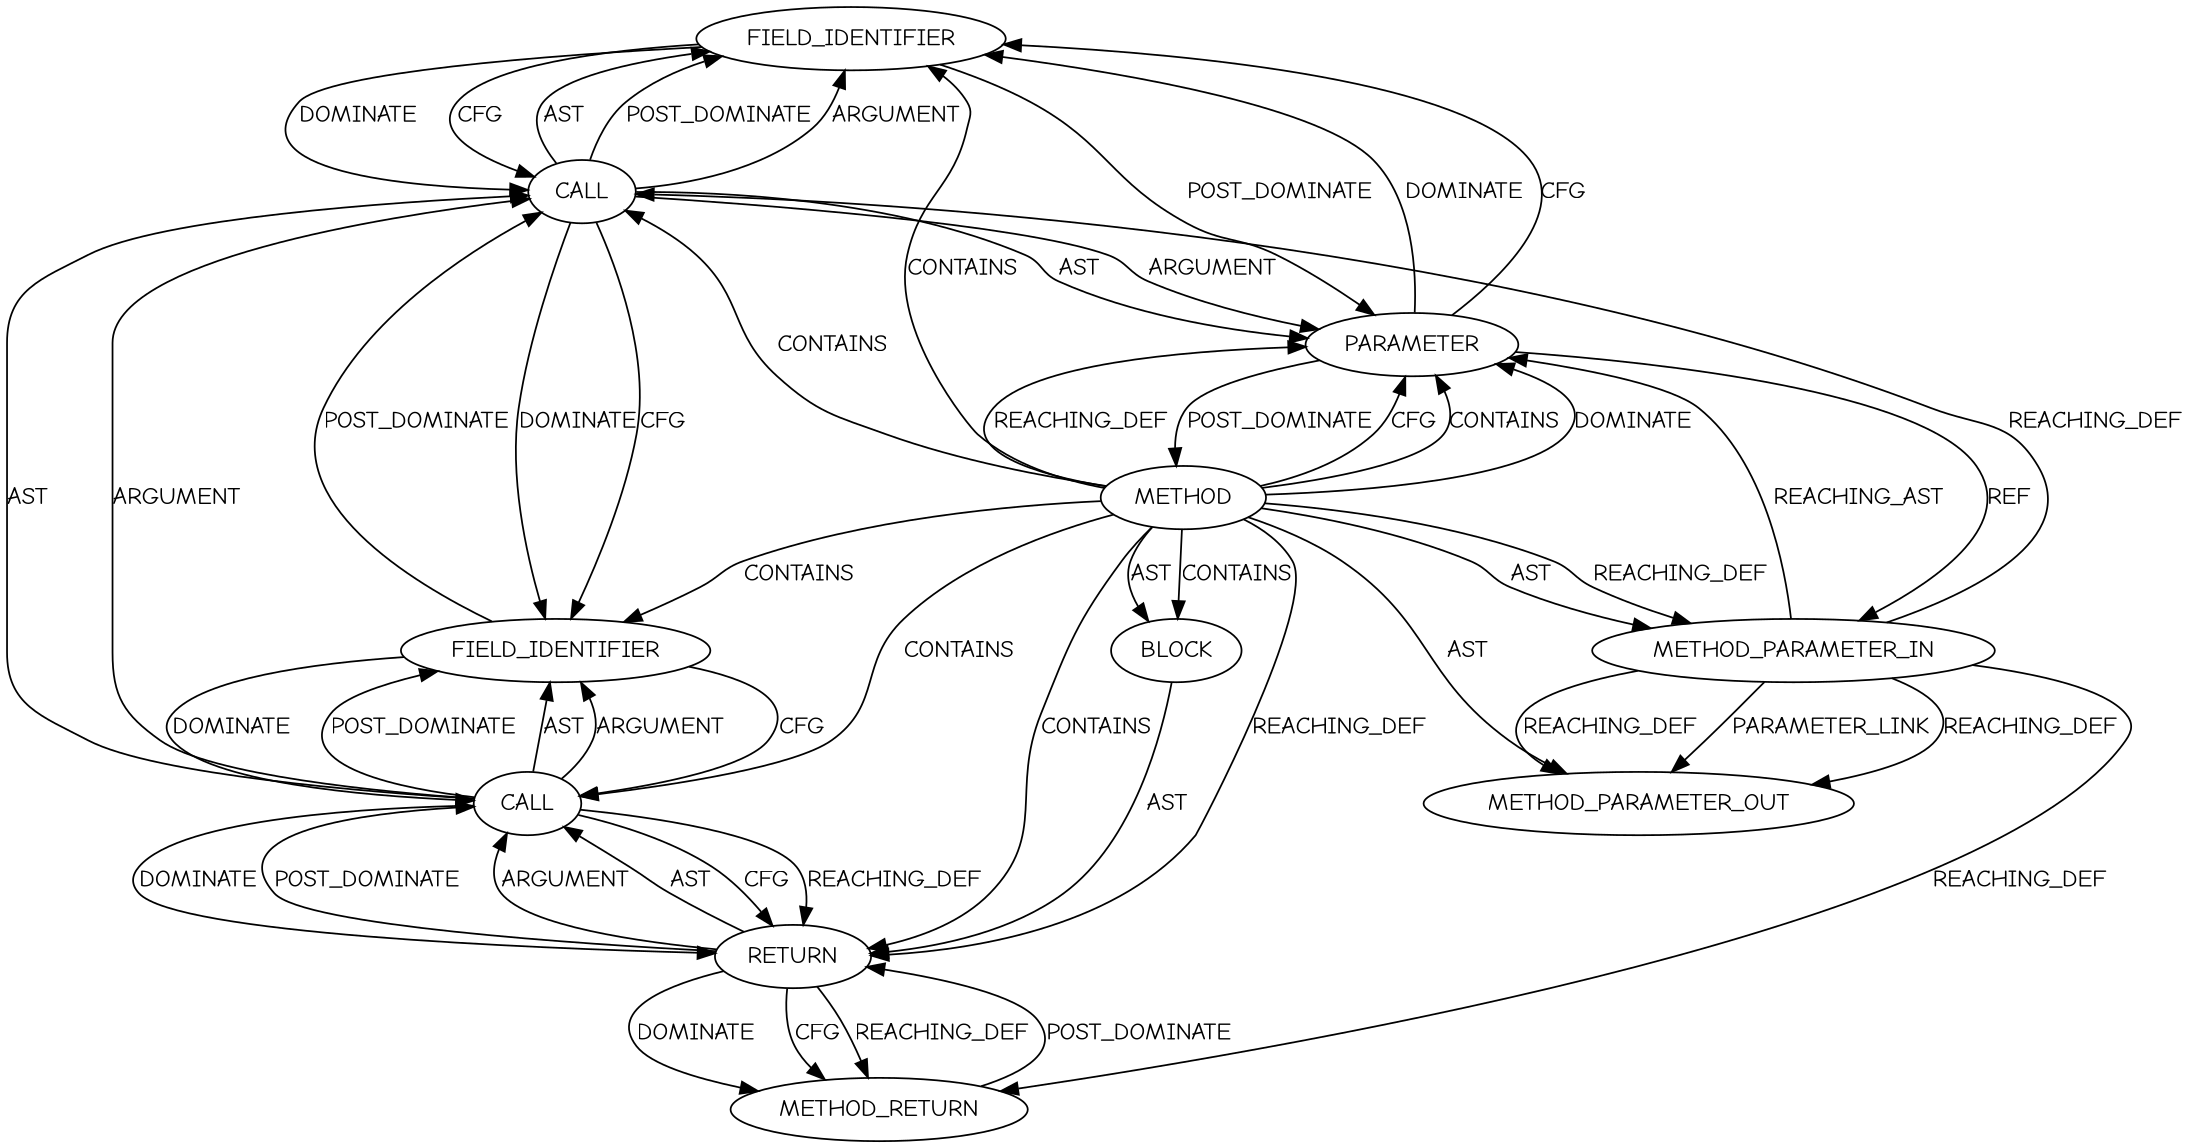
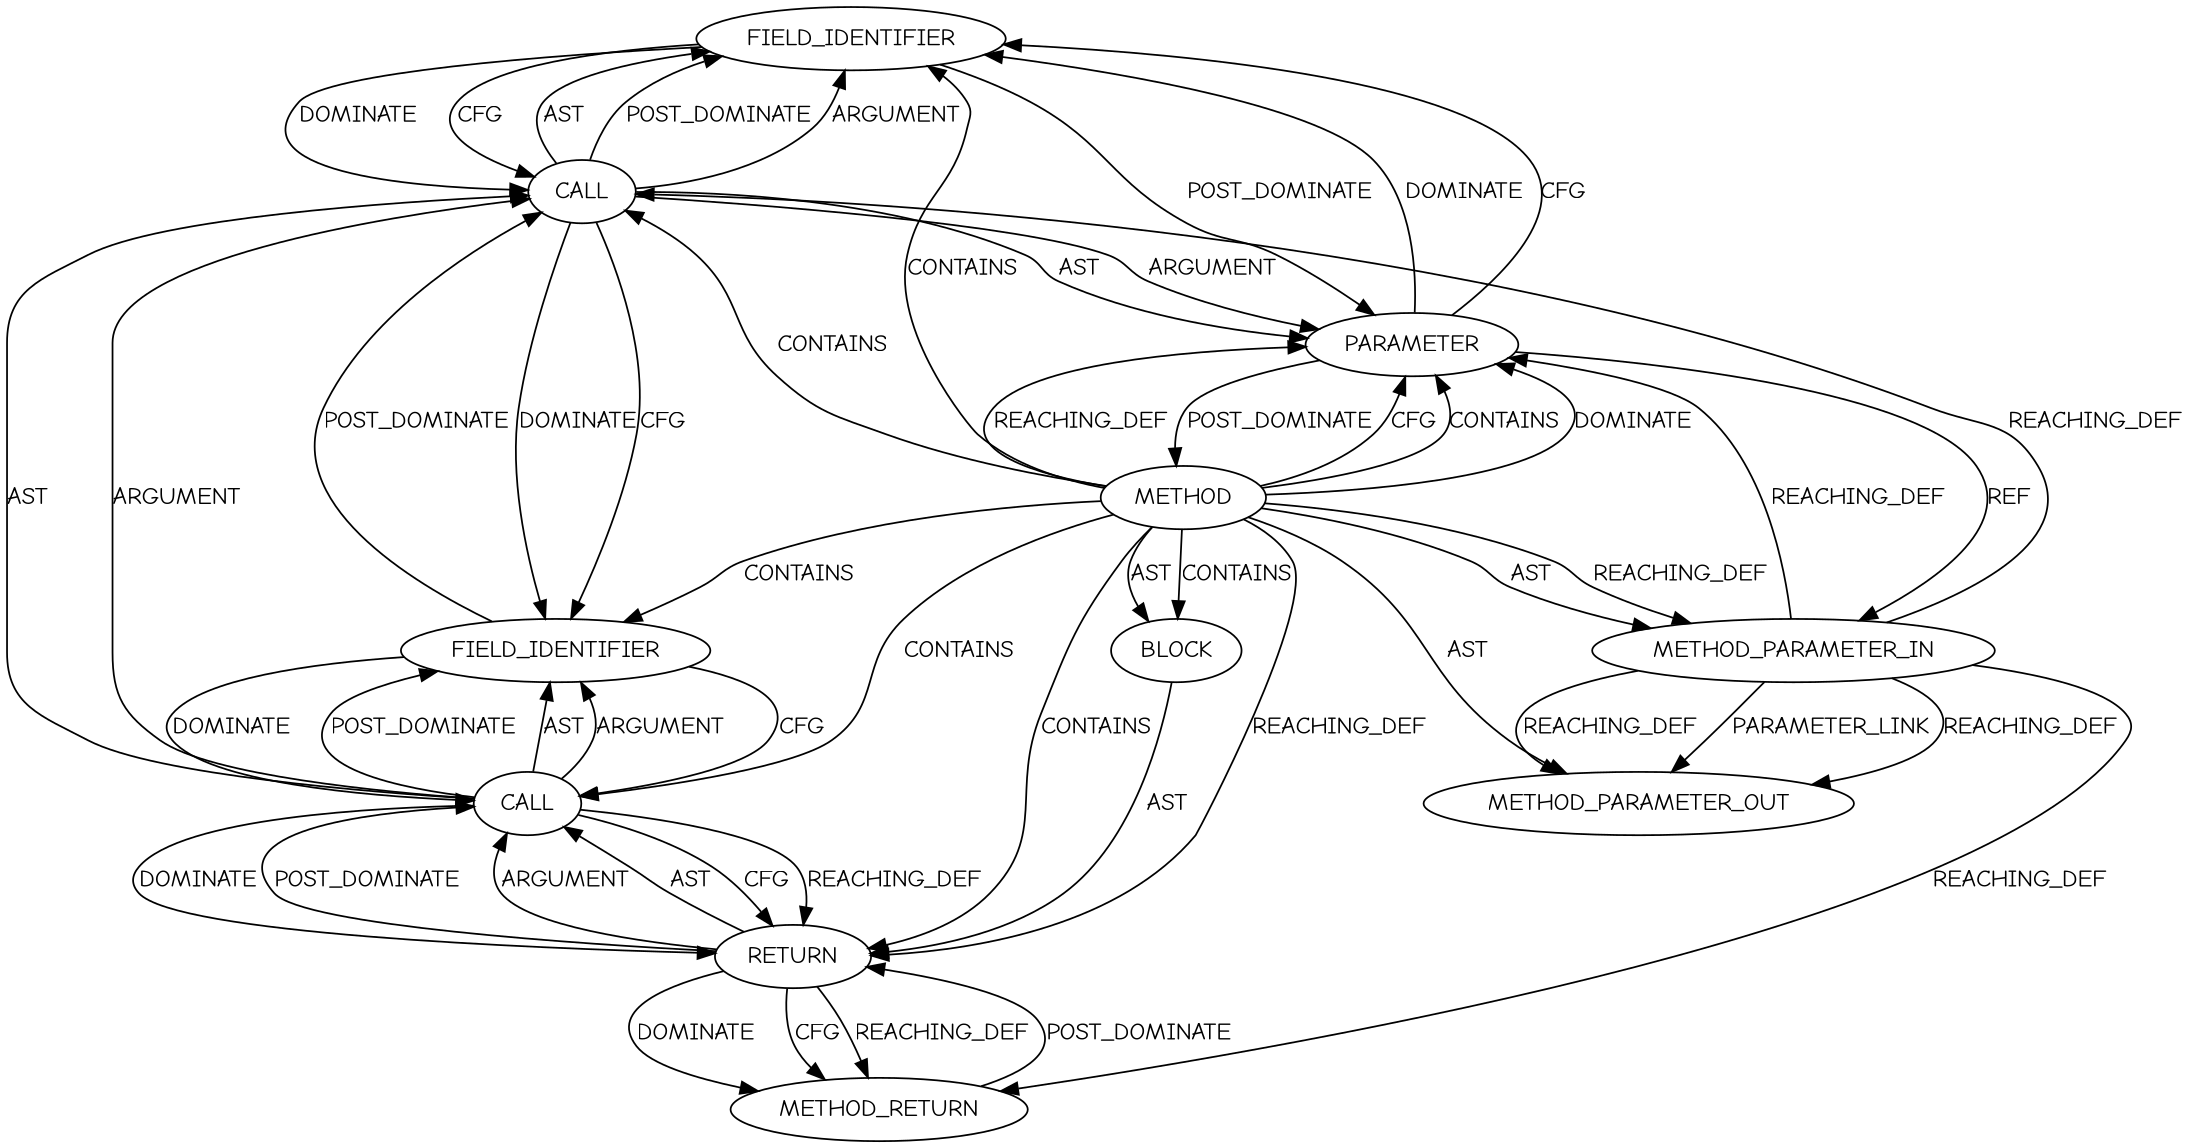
(1859, 498) -> (1859, 498)
